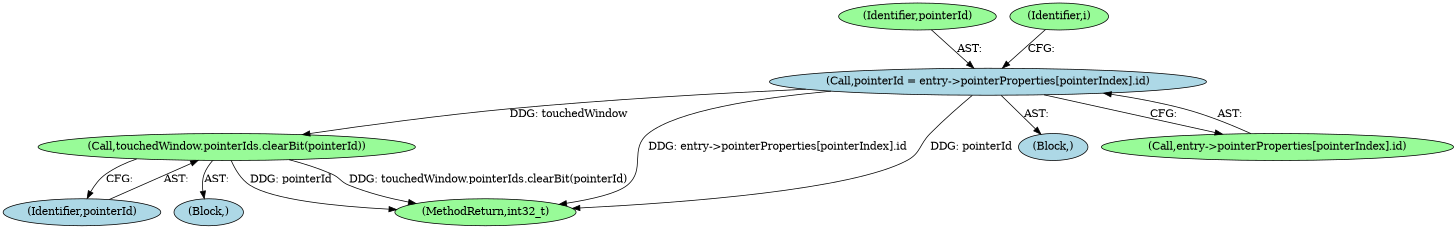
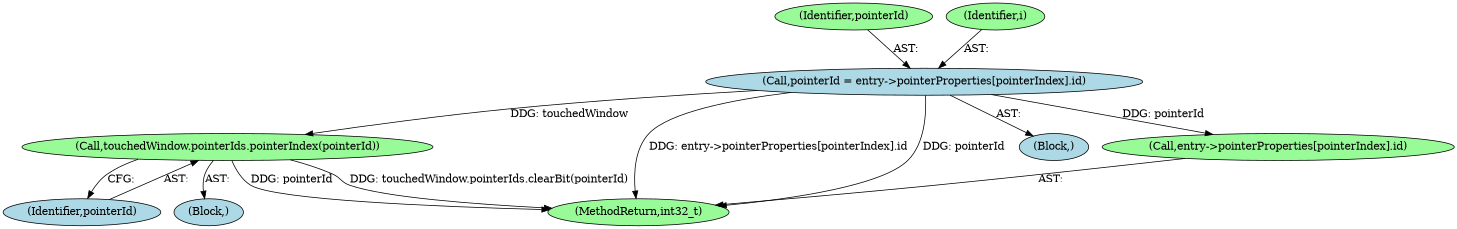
(1043, 49) -> (978, 49)
(1183, 108) -> (954, 183)
(1165, 114) -> (1163, 114)
(227, 147) -> (227, 147)
